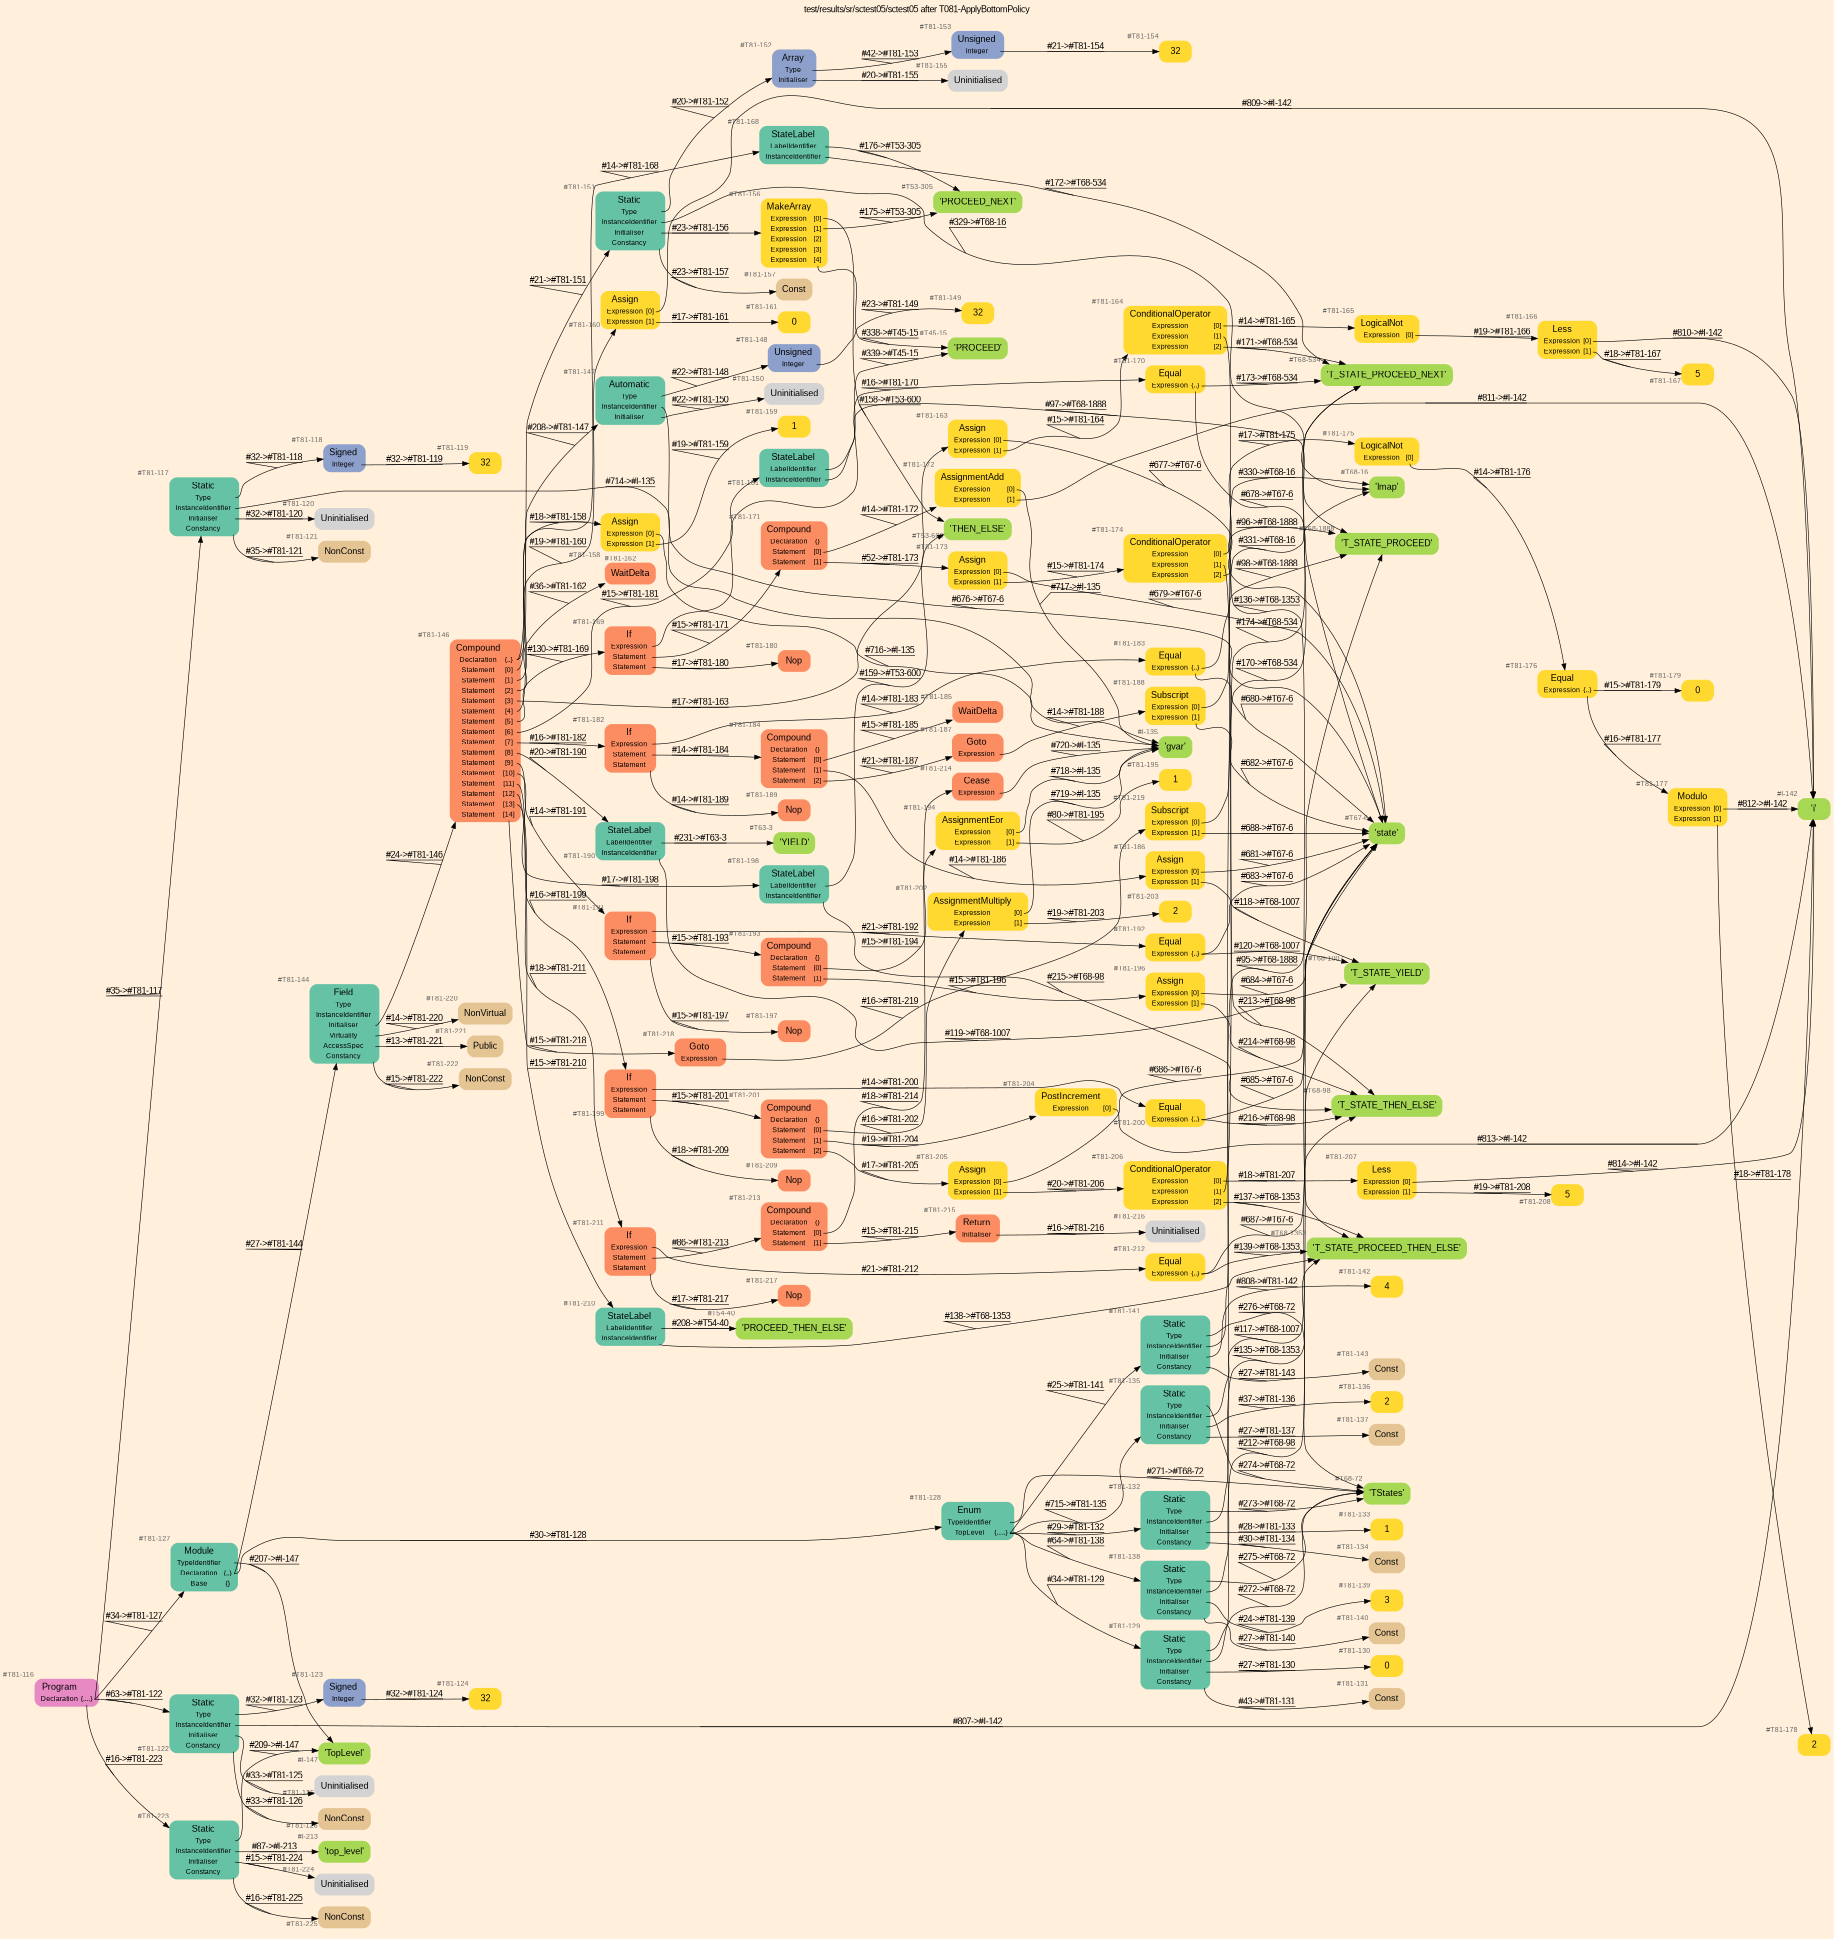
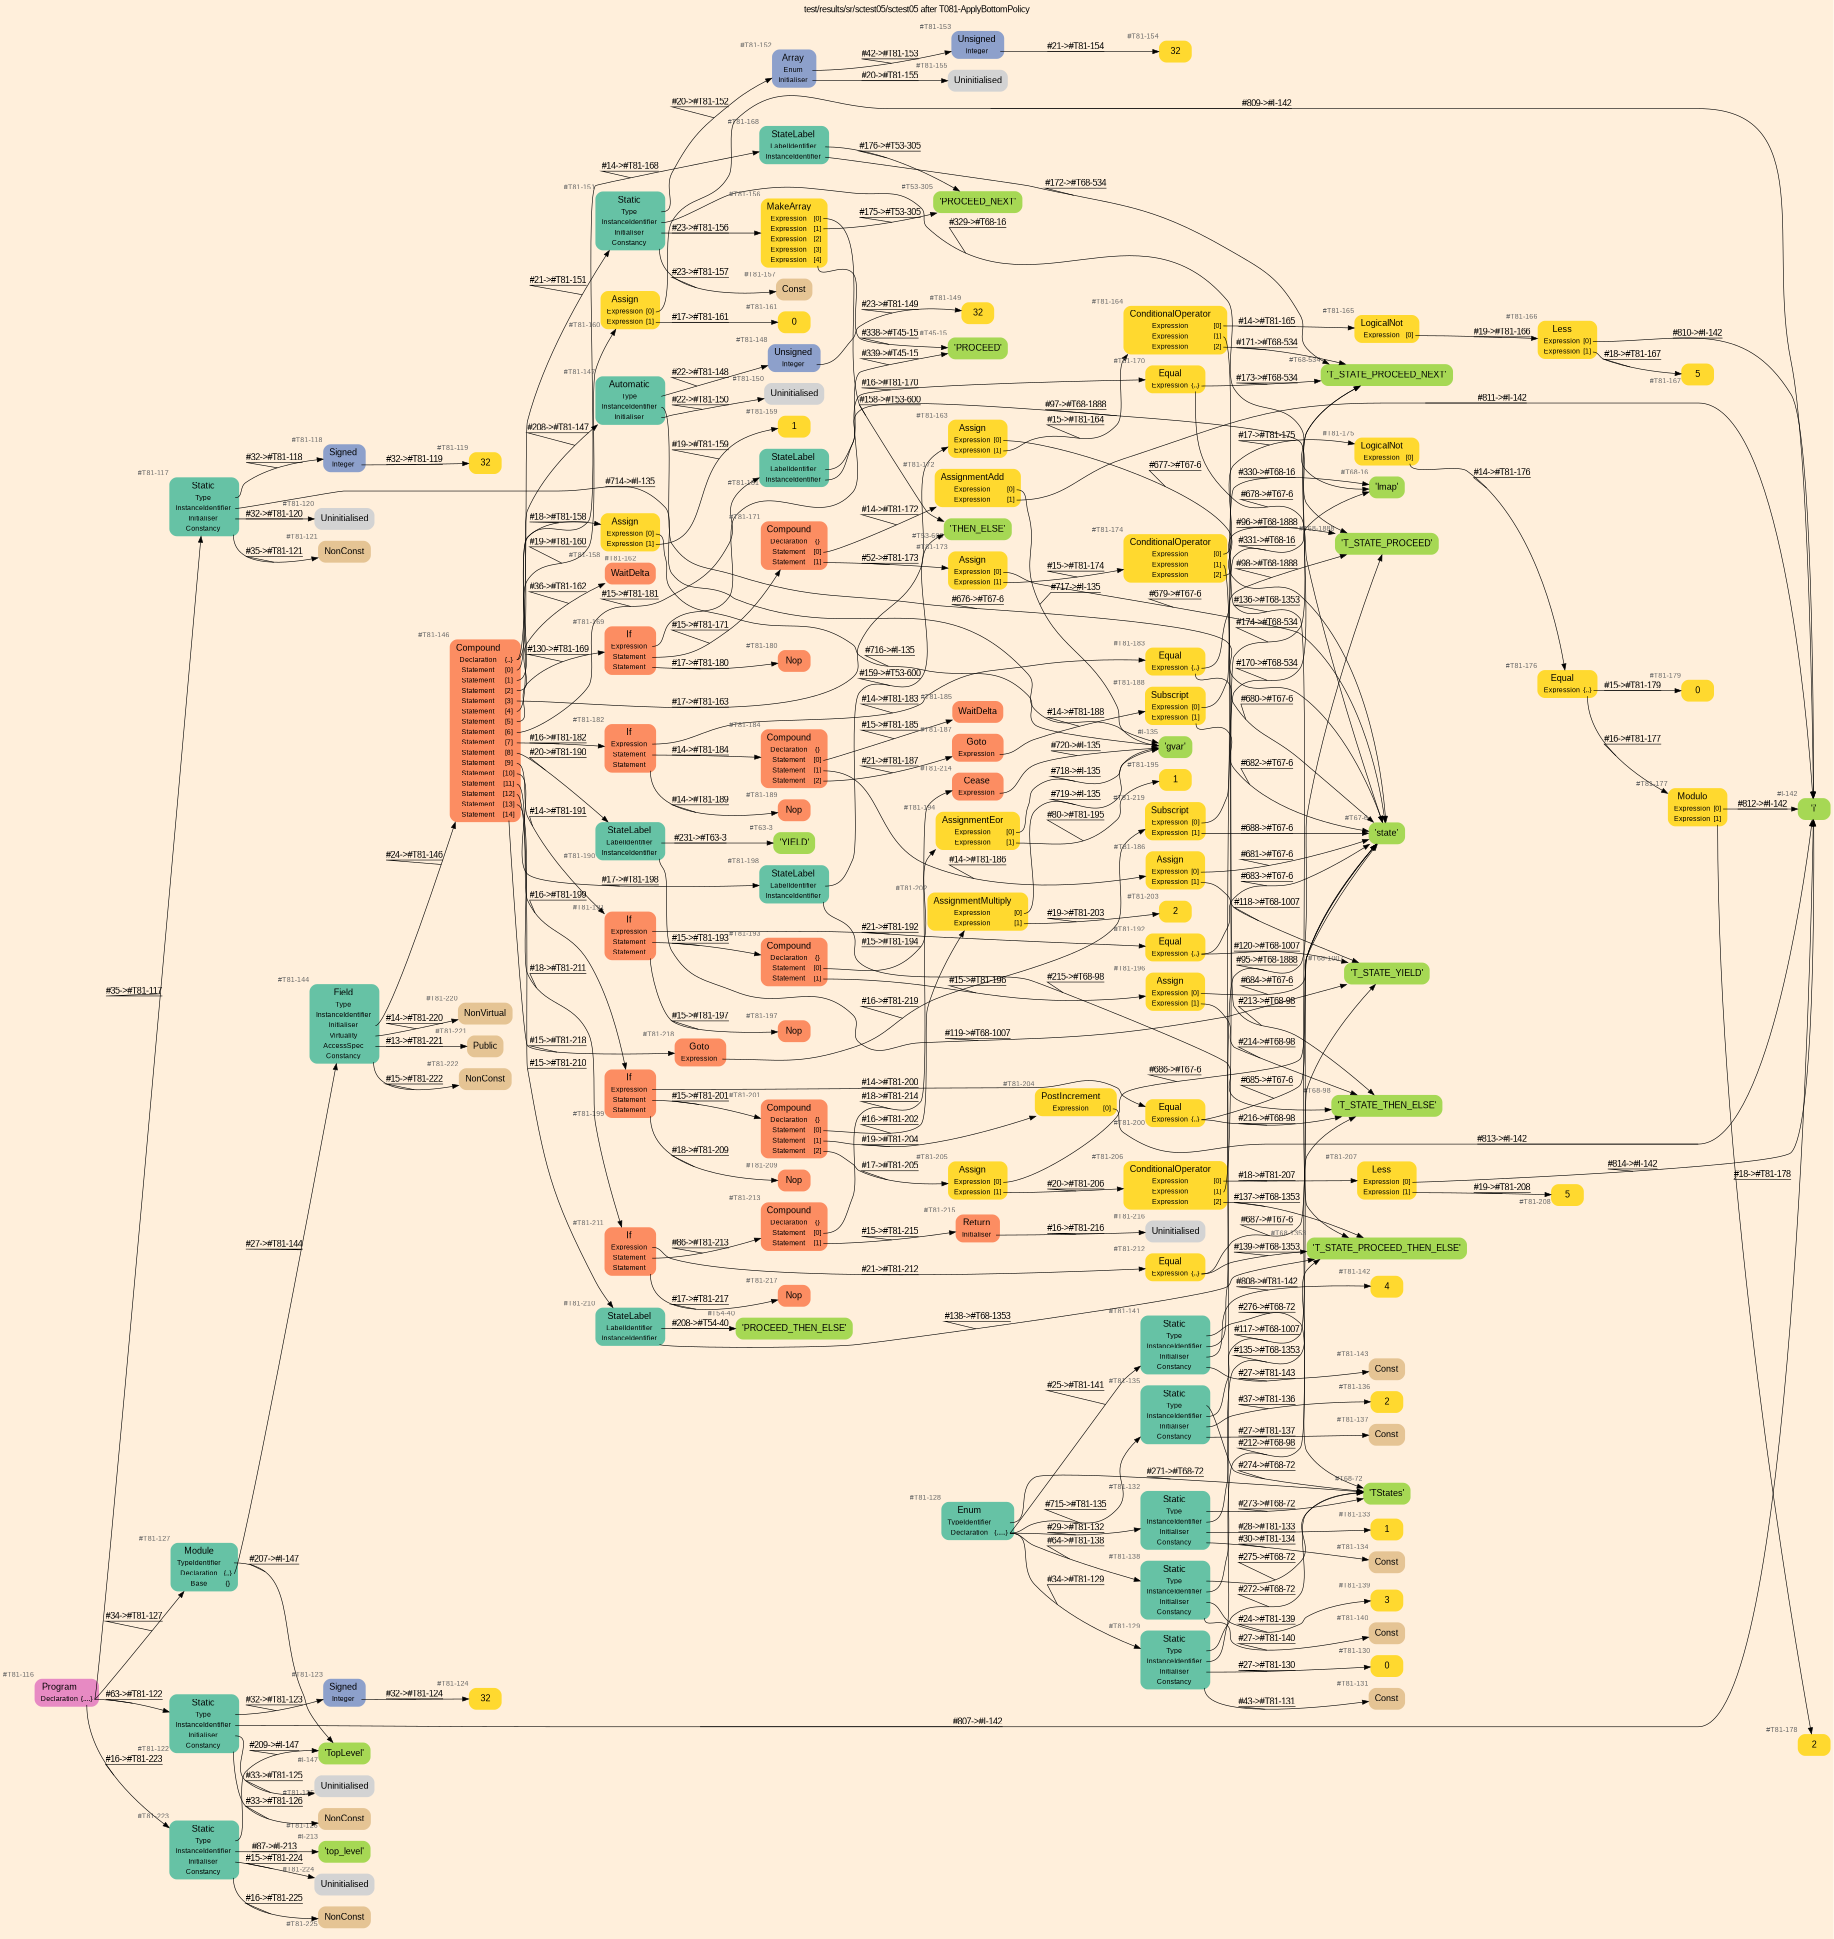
(793, 70) -> (793, 70)
(970, 1533) -> (970, 1533)
(576, 1540) -> none
